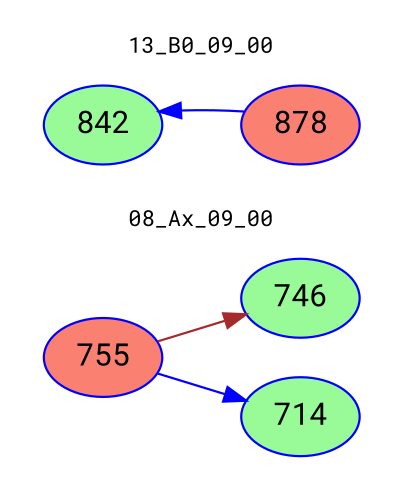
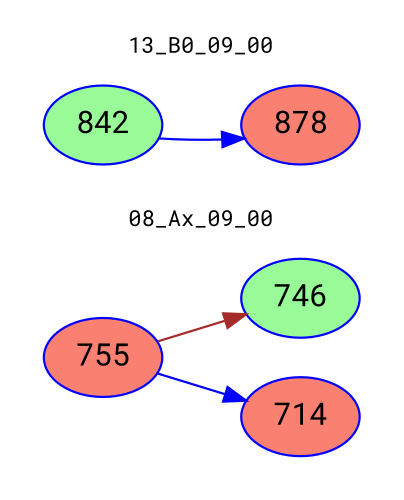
(213, 110) -> (190, 140)
(300, 417) -> (300, 417)
